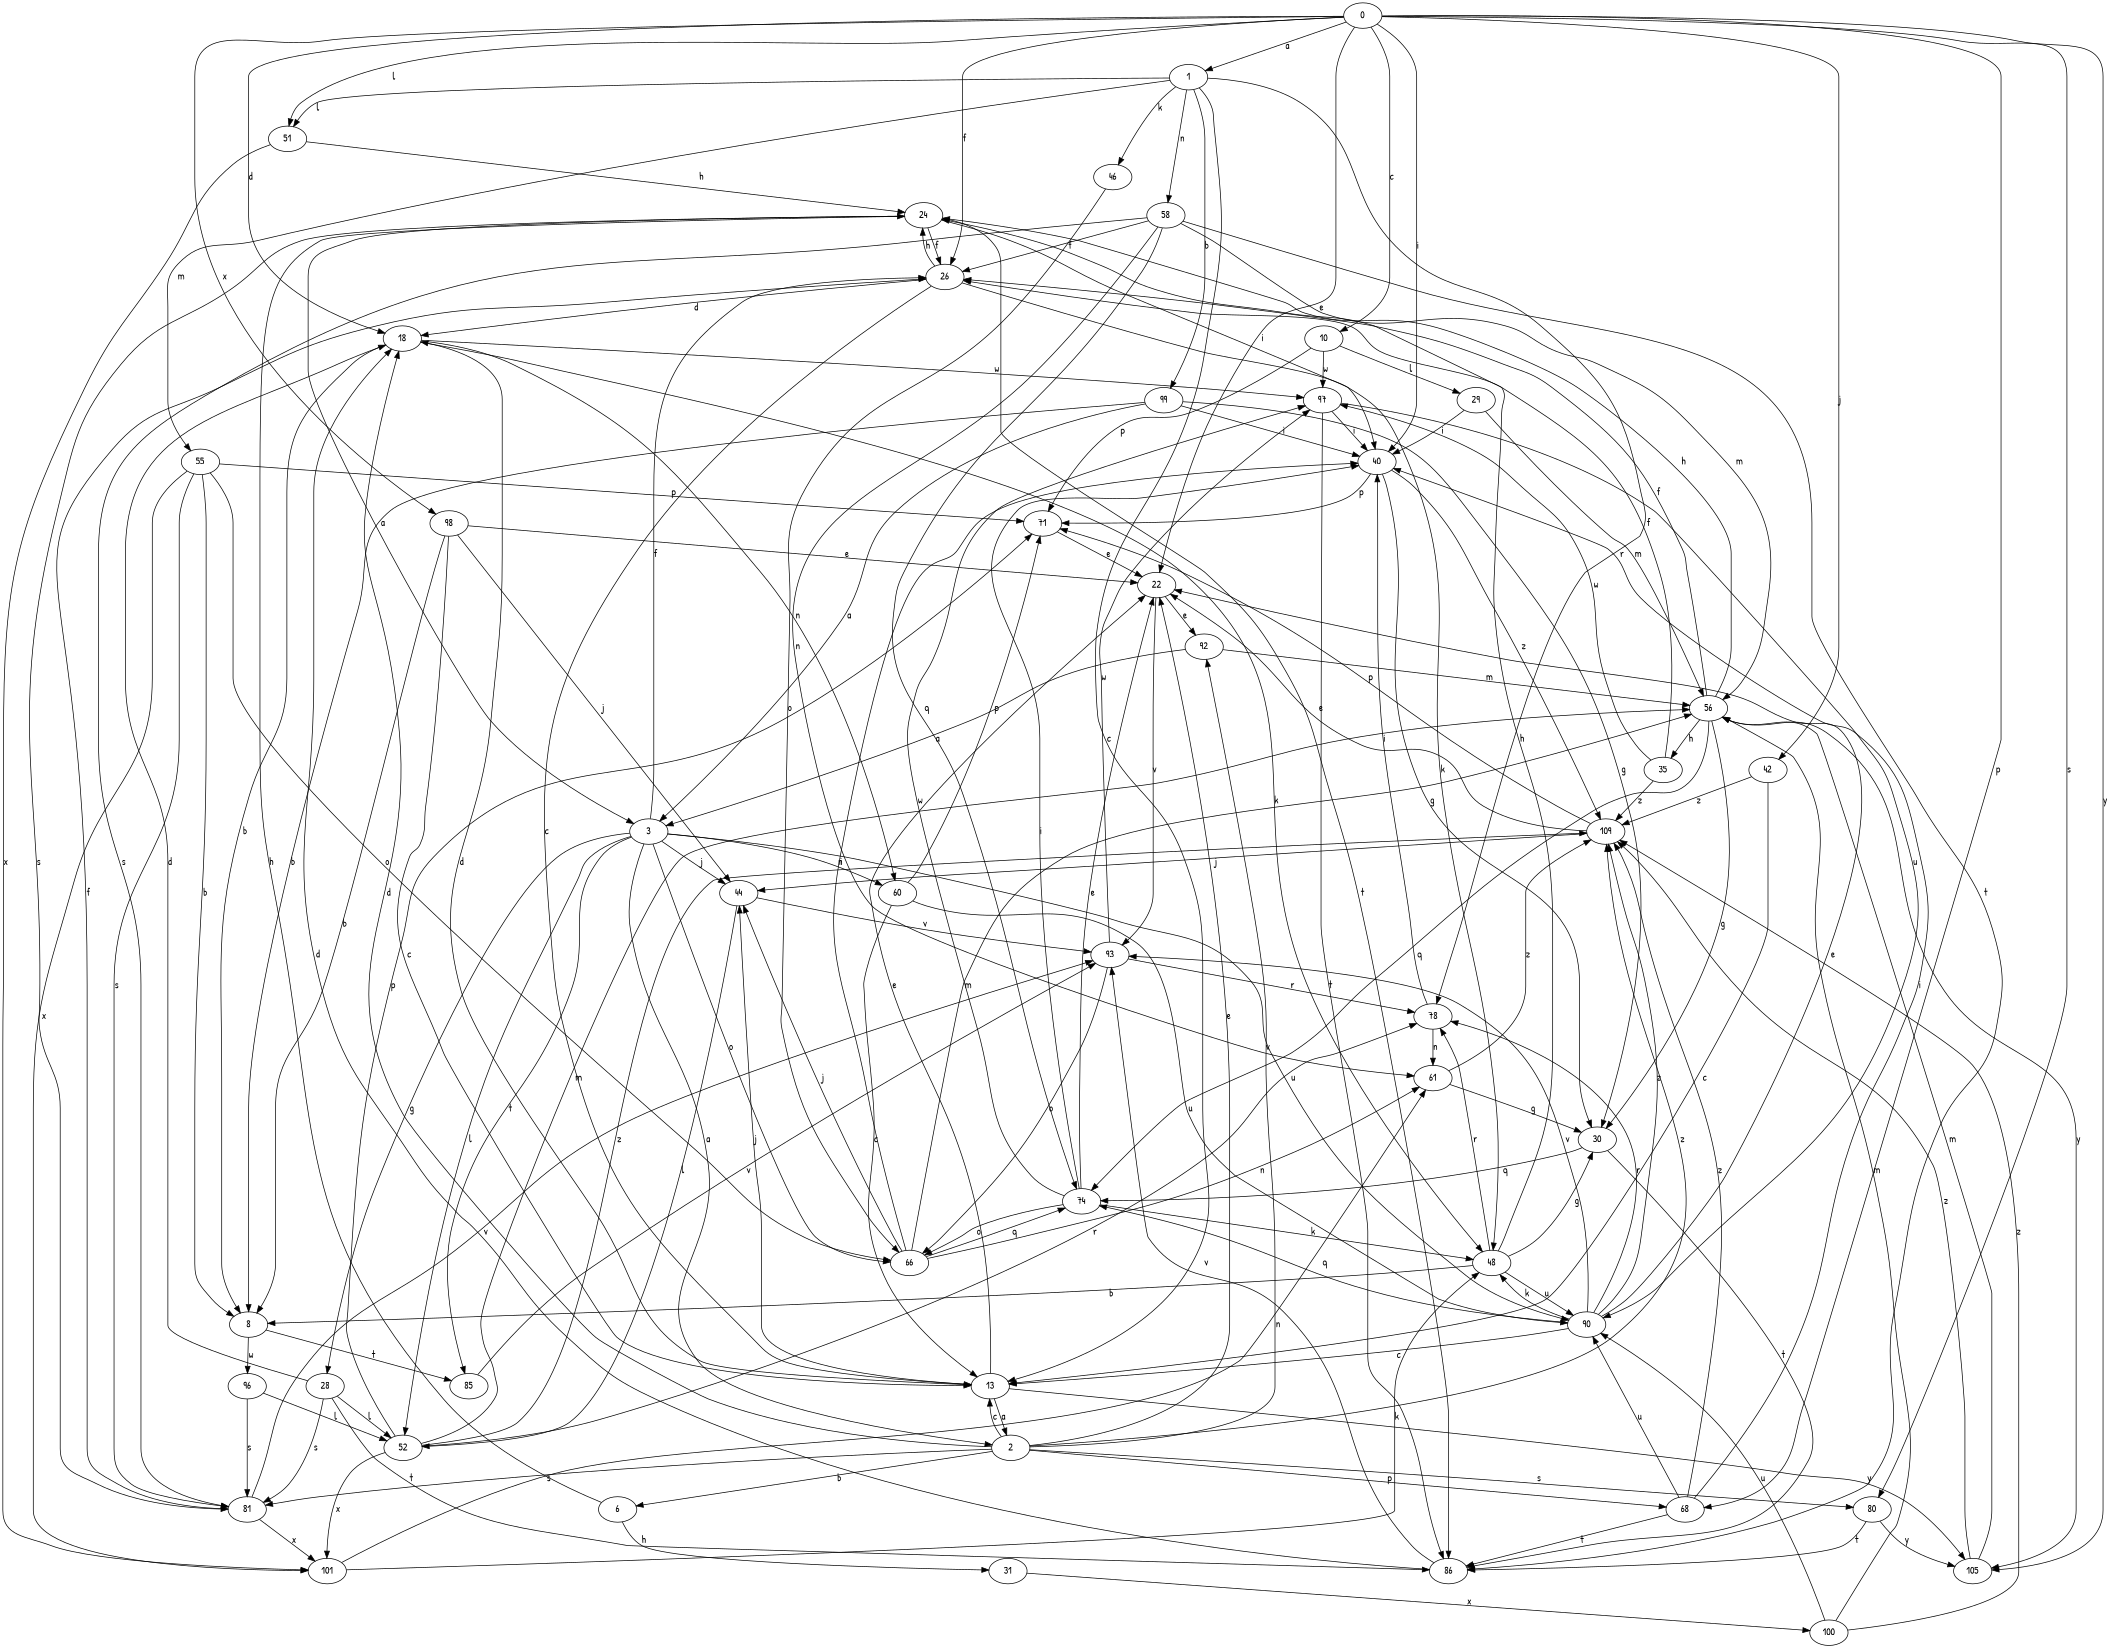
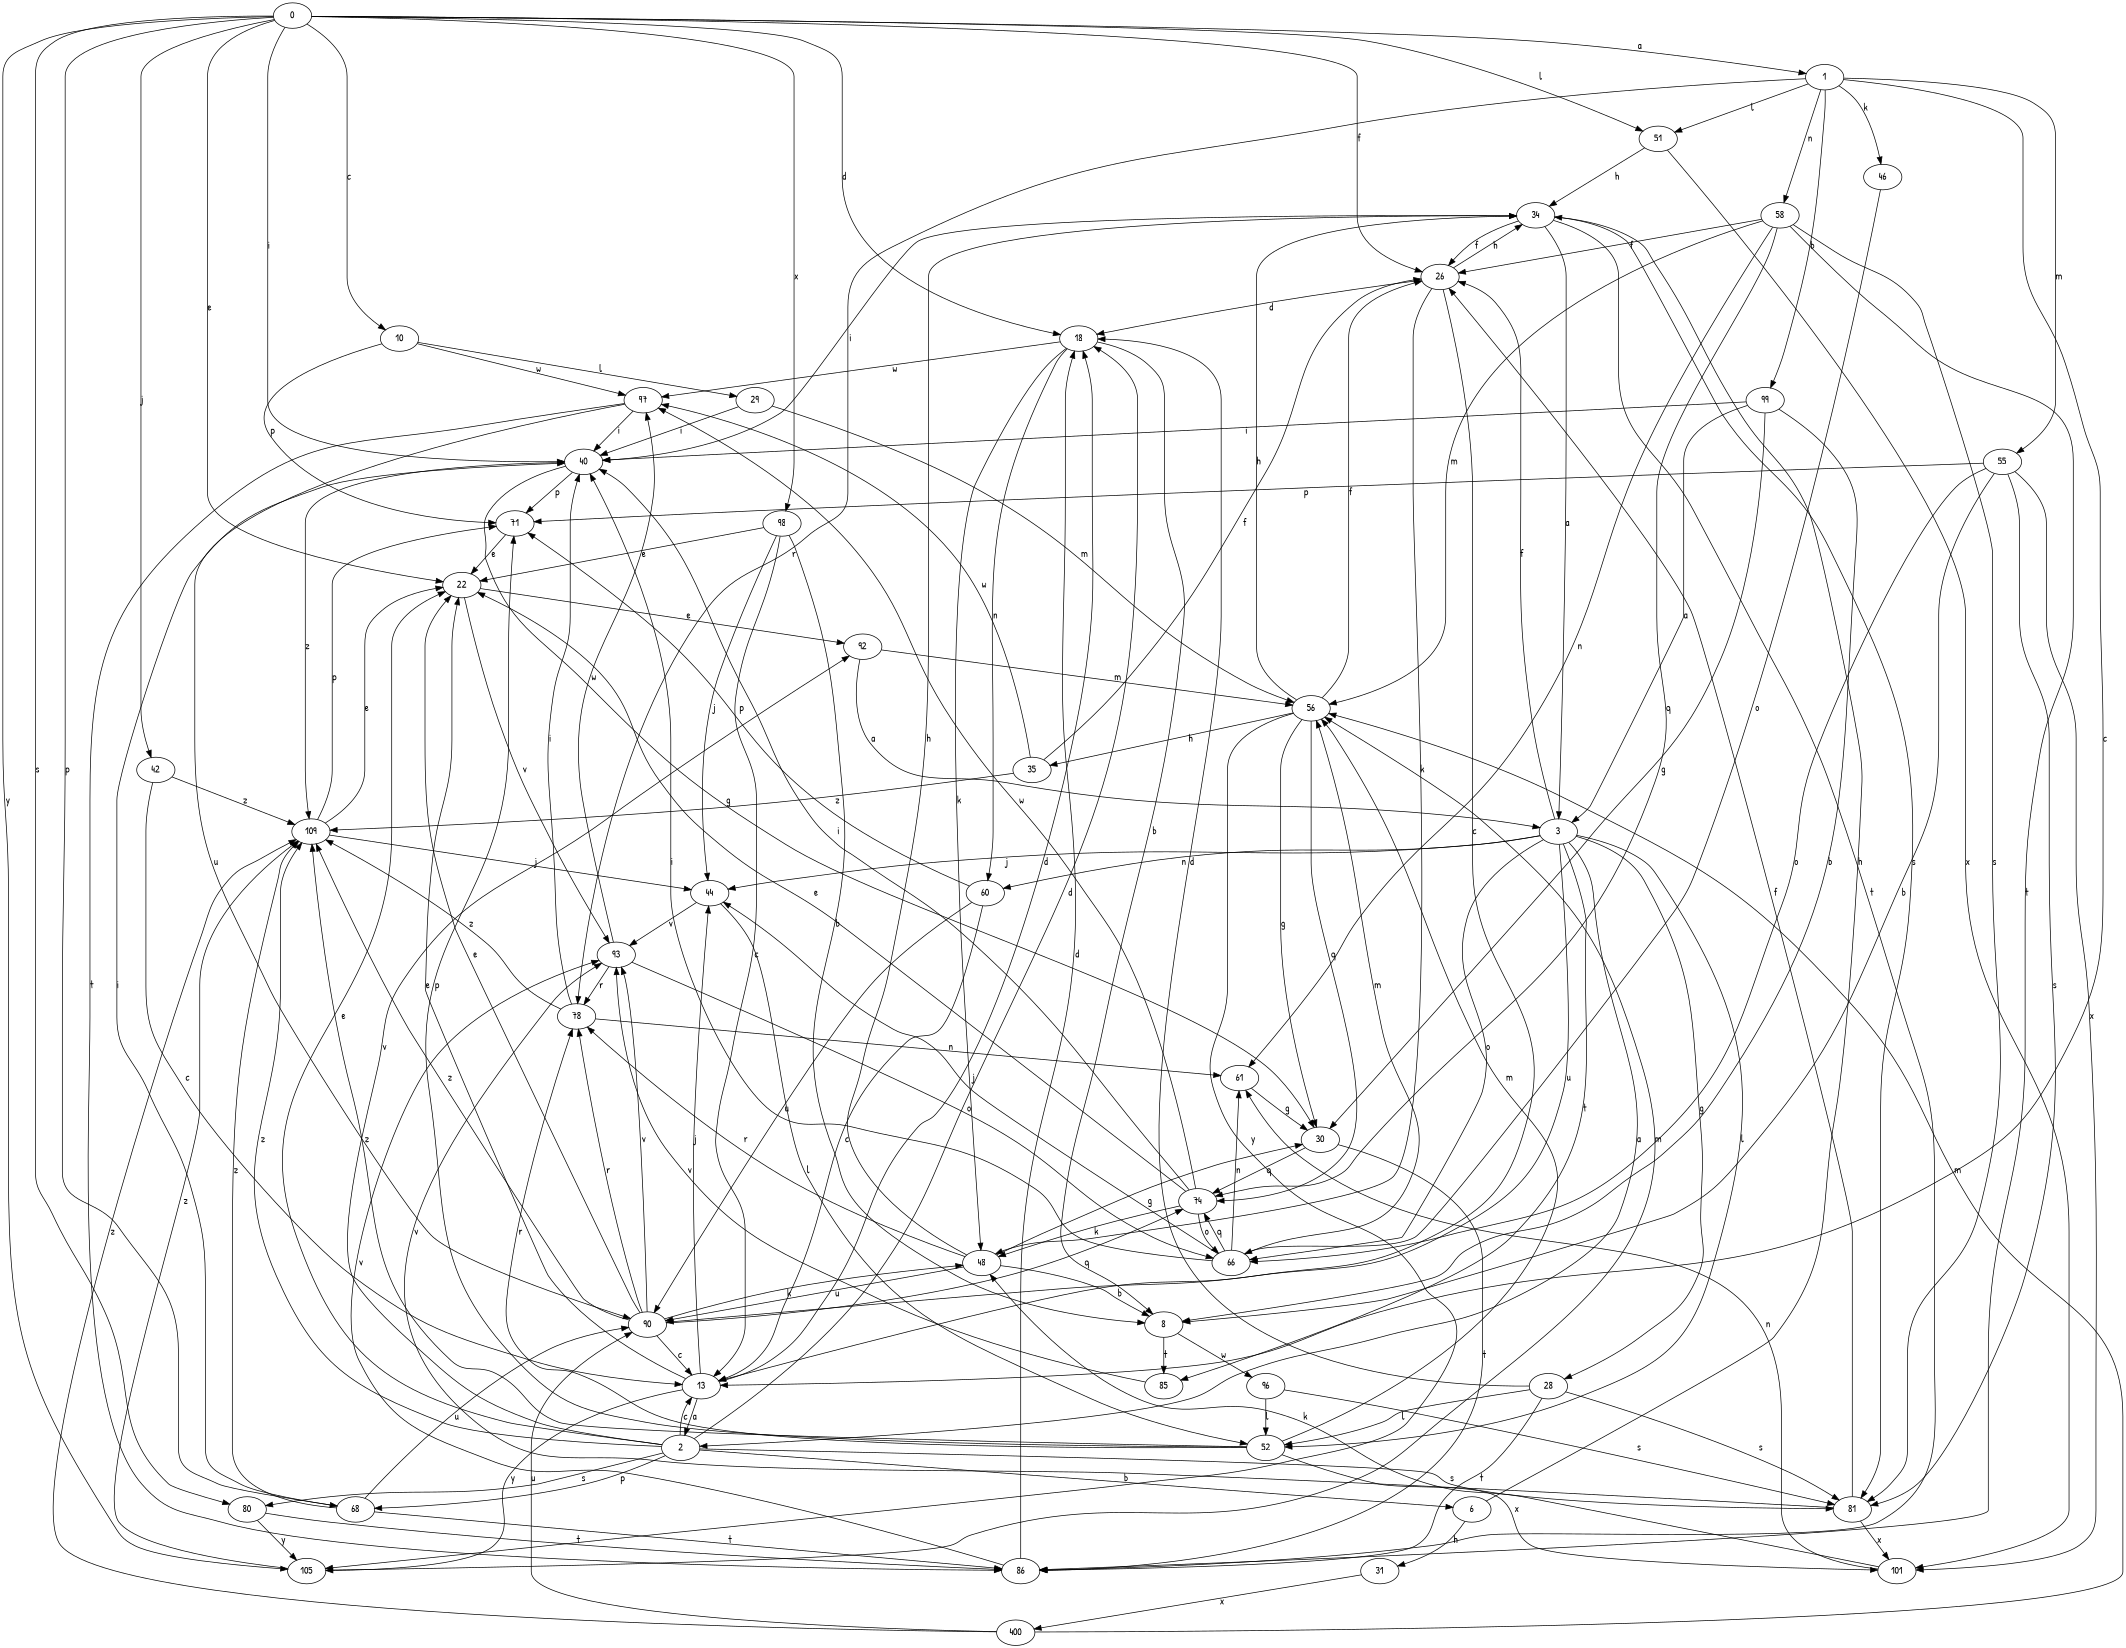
(924, 215) -> (1536, 215)
(1526, 960) -> (465, 926)
(1829, 1633) -> (1016, 1633)
